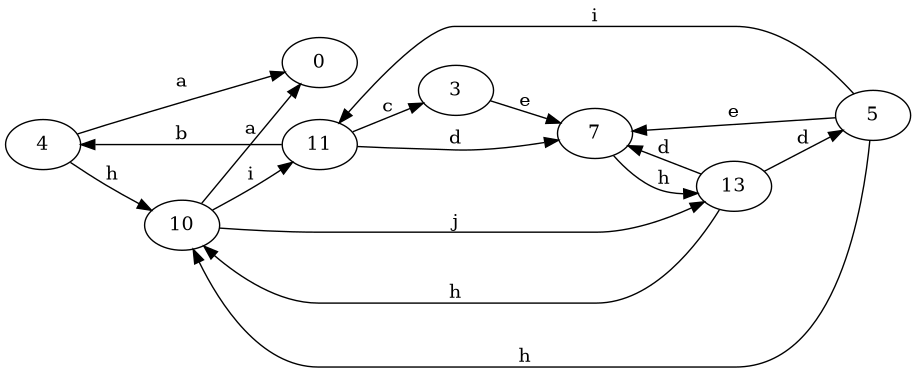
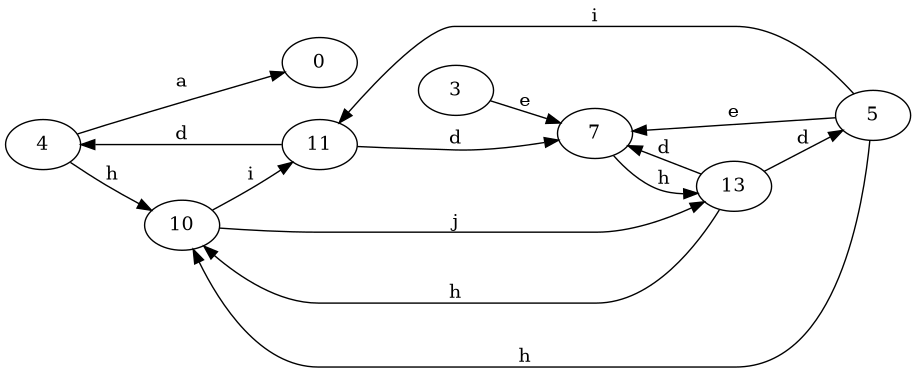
(381, 120) -> none
(182, 134) -> (182, 134)
(242, 155) -> none
